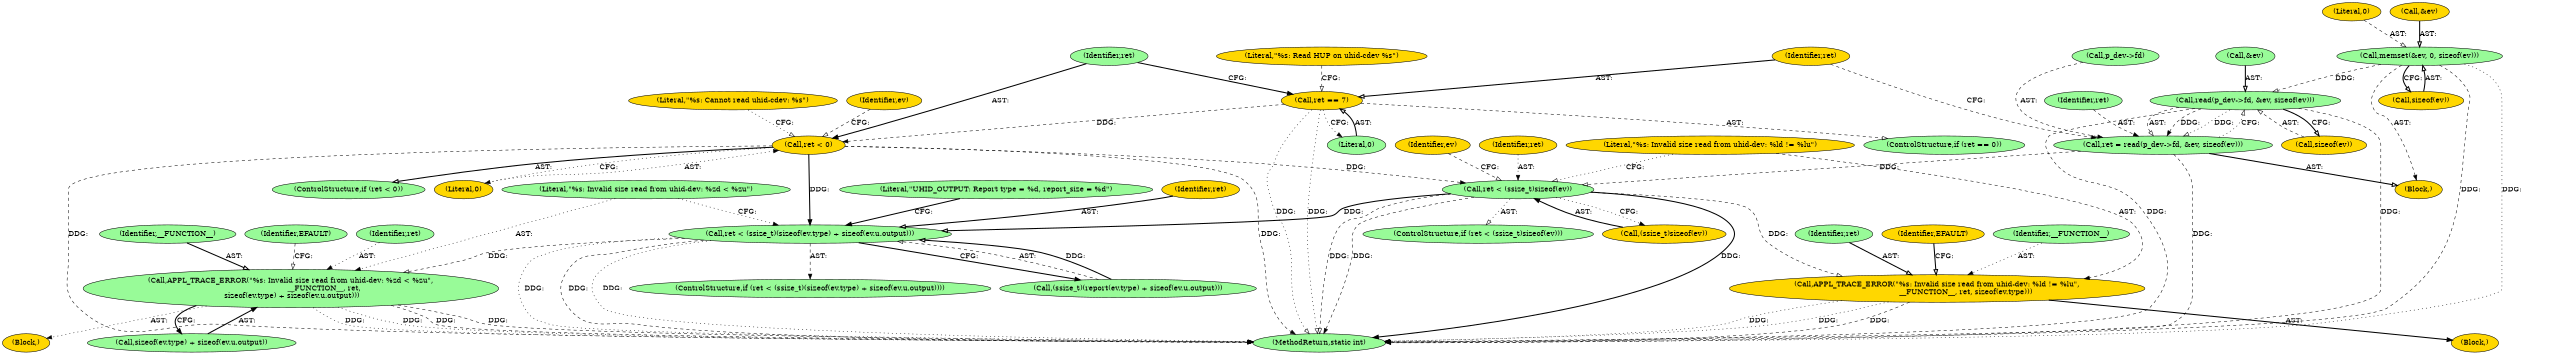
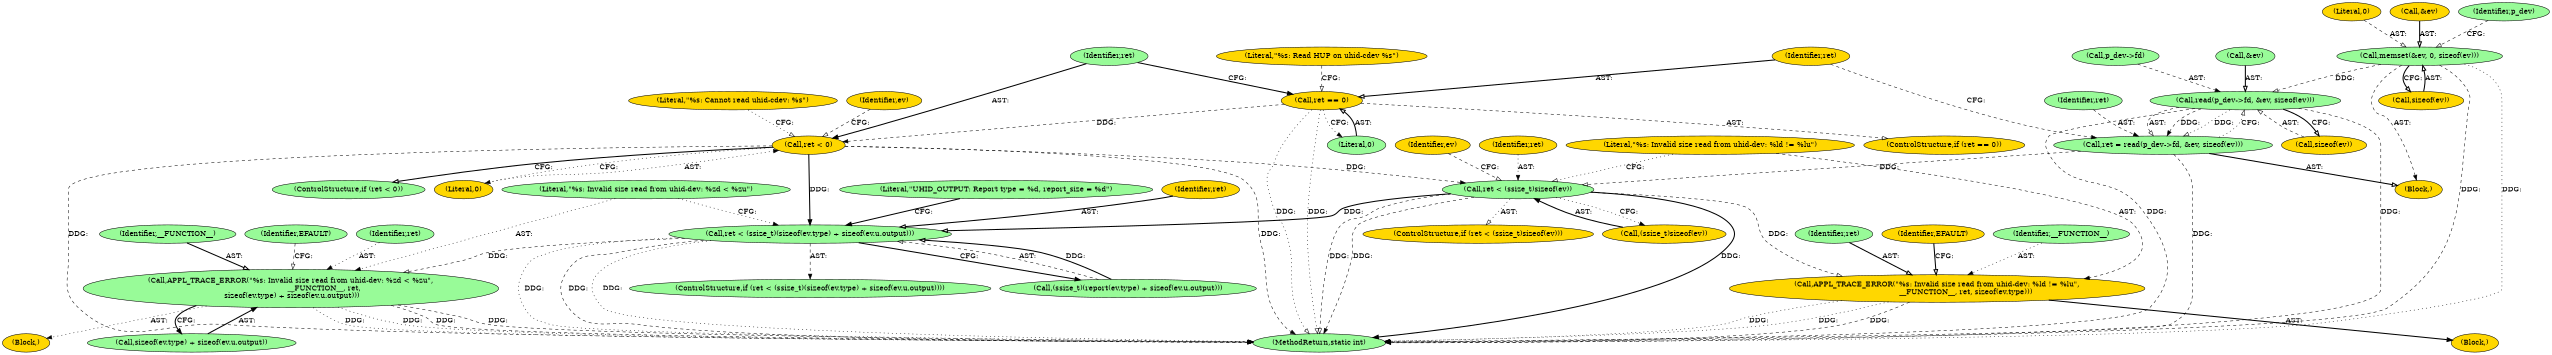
none -> (2504, 12)
(1322, 101) -> (1322, 101)
(2018, 106) -> (2176, 77)
(1944, 145) -> (1944, 145)
(545, 167) -> (545, 167)
(1478, 234) -> (1478, 234)
